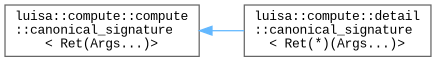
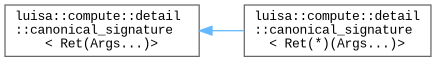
(102, 31) -> (102, 31)
